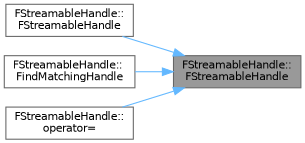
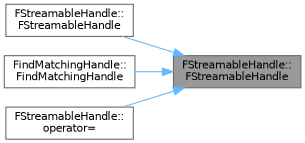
(70, 72) -> (70, 72)
